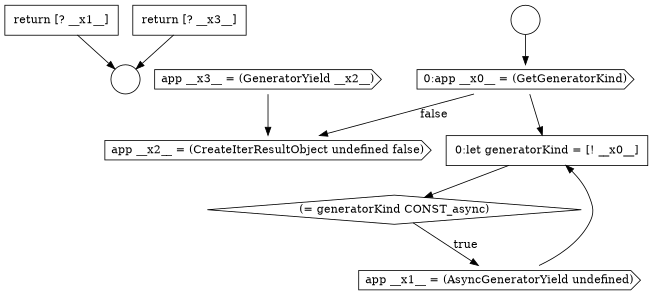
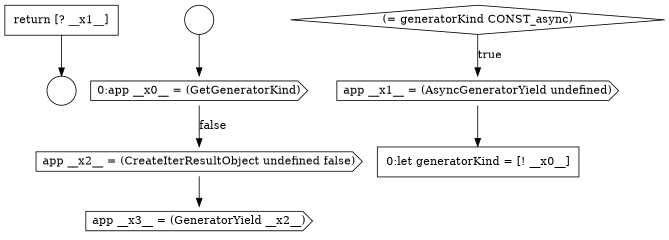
(189, 20) -> none
(268, 111) -> (199, 187)
(535, 111) -> none
(471, 180) -> none
